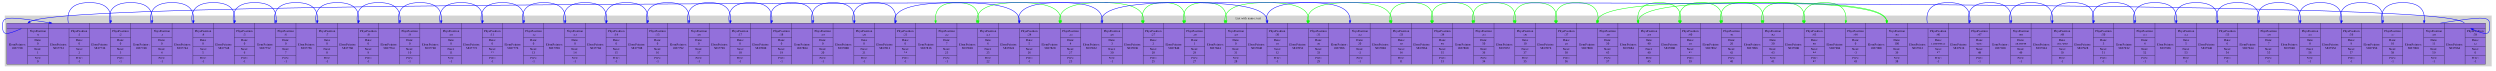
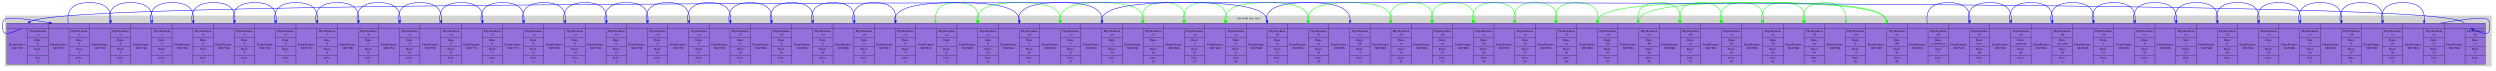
(1248, 18) -> (1248, 18)
